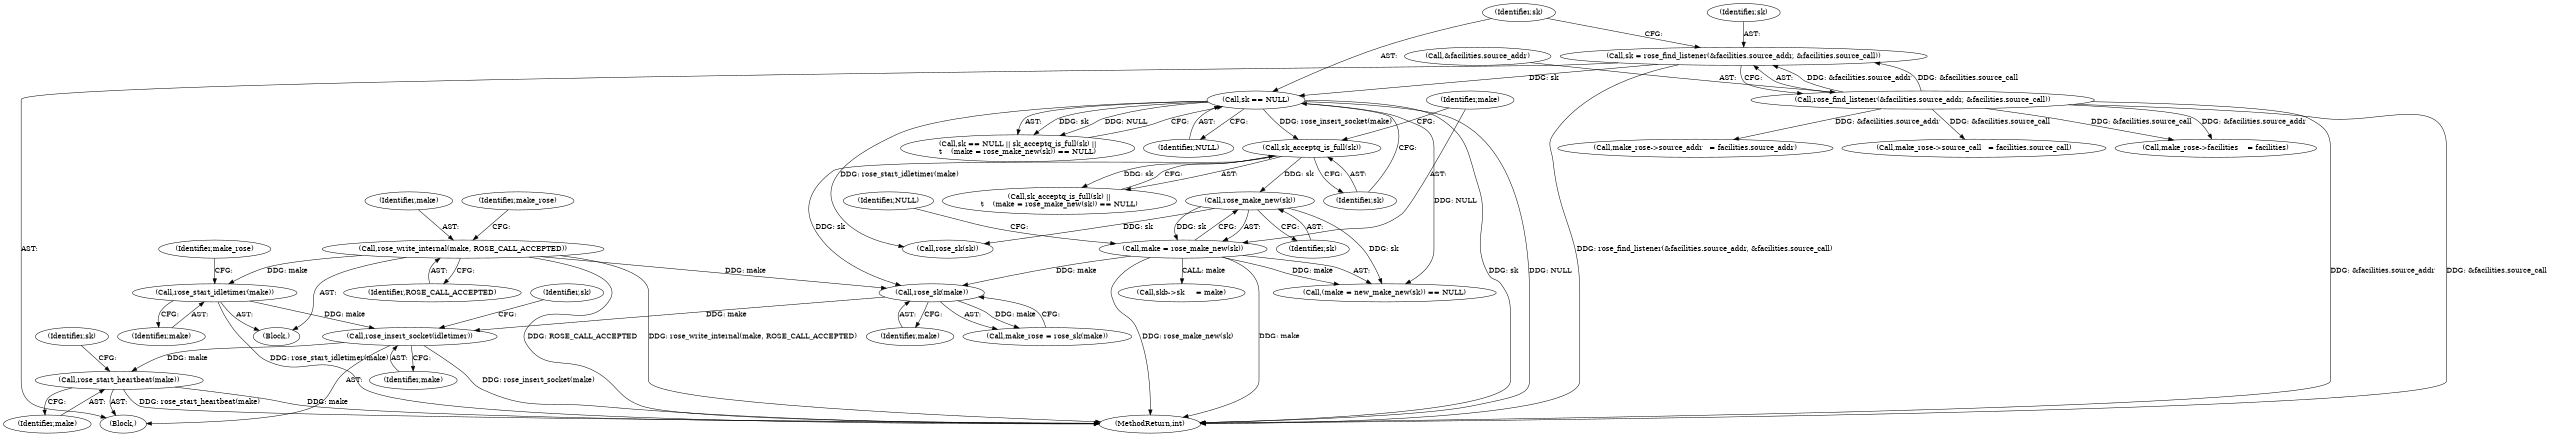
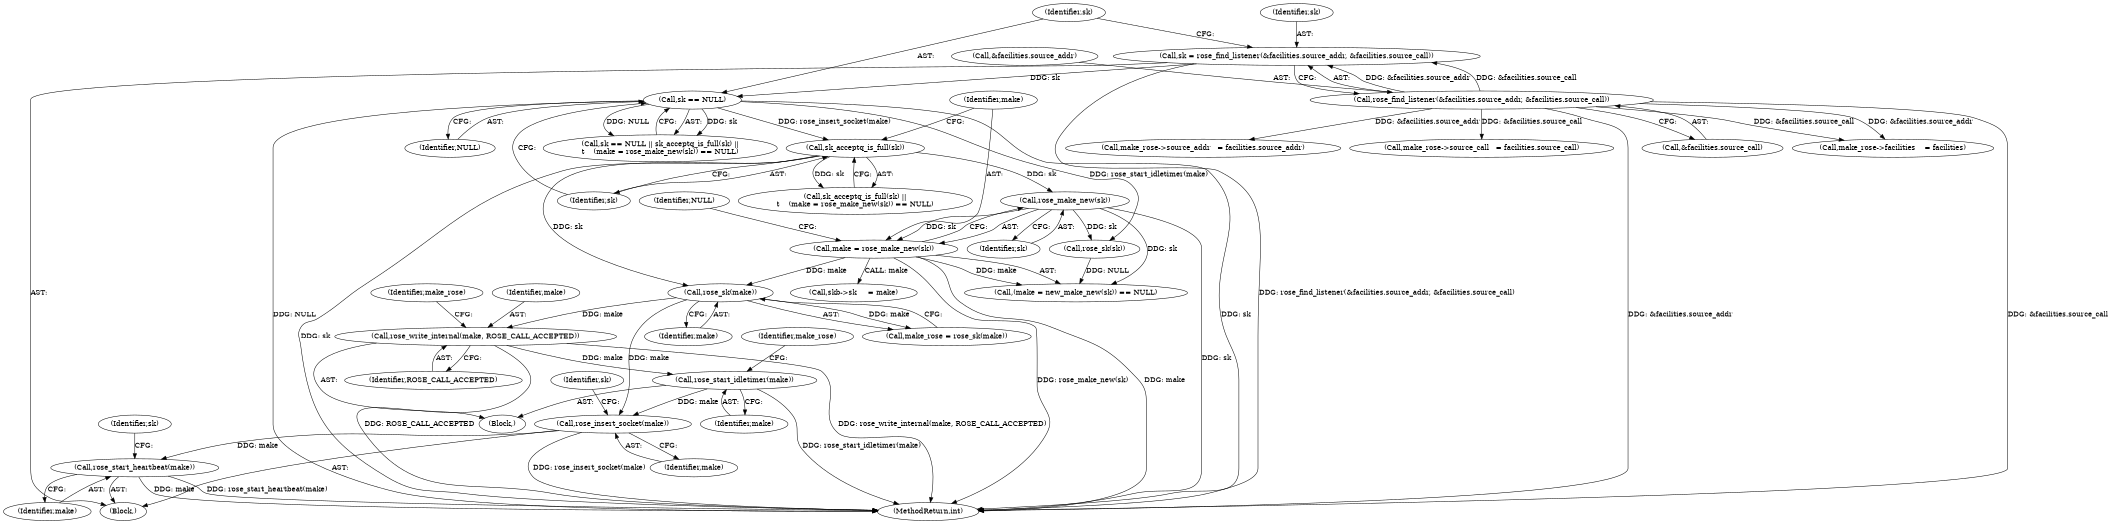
(1434, 145) -> (1086, 269)
none -> (1713, 148)
(711, 272) -> (594, 309)
(410, 337) -> (613, 424)
none -> (307, 380)
none -> (1202, 421)
